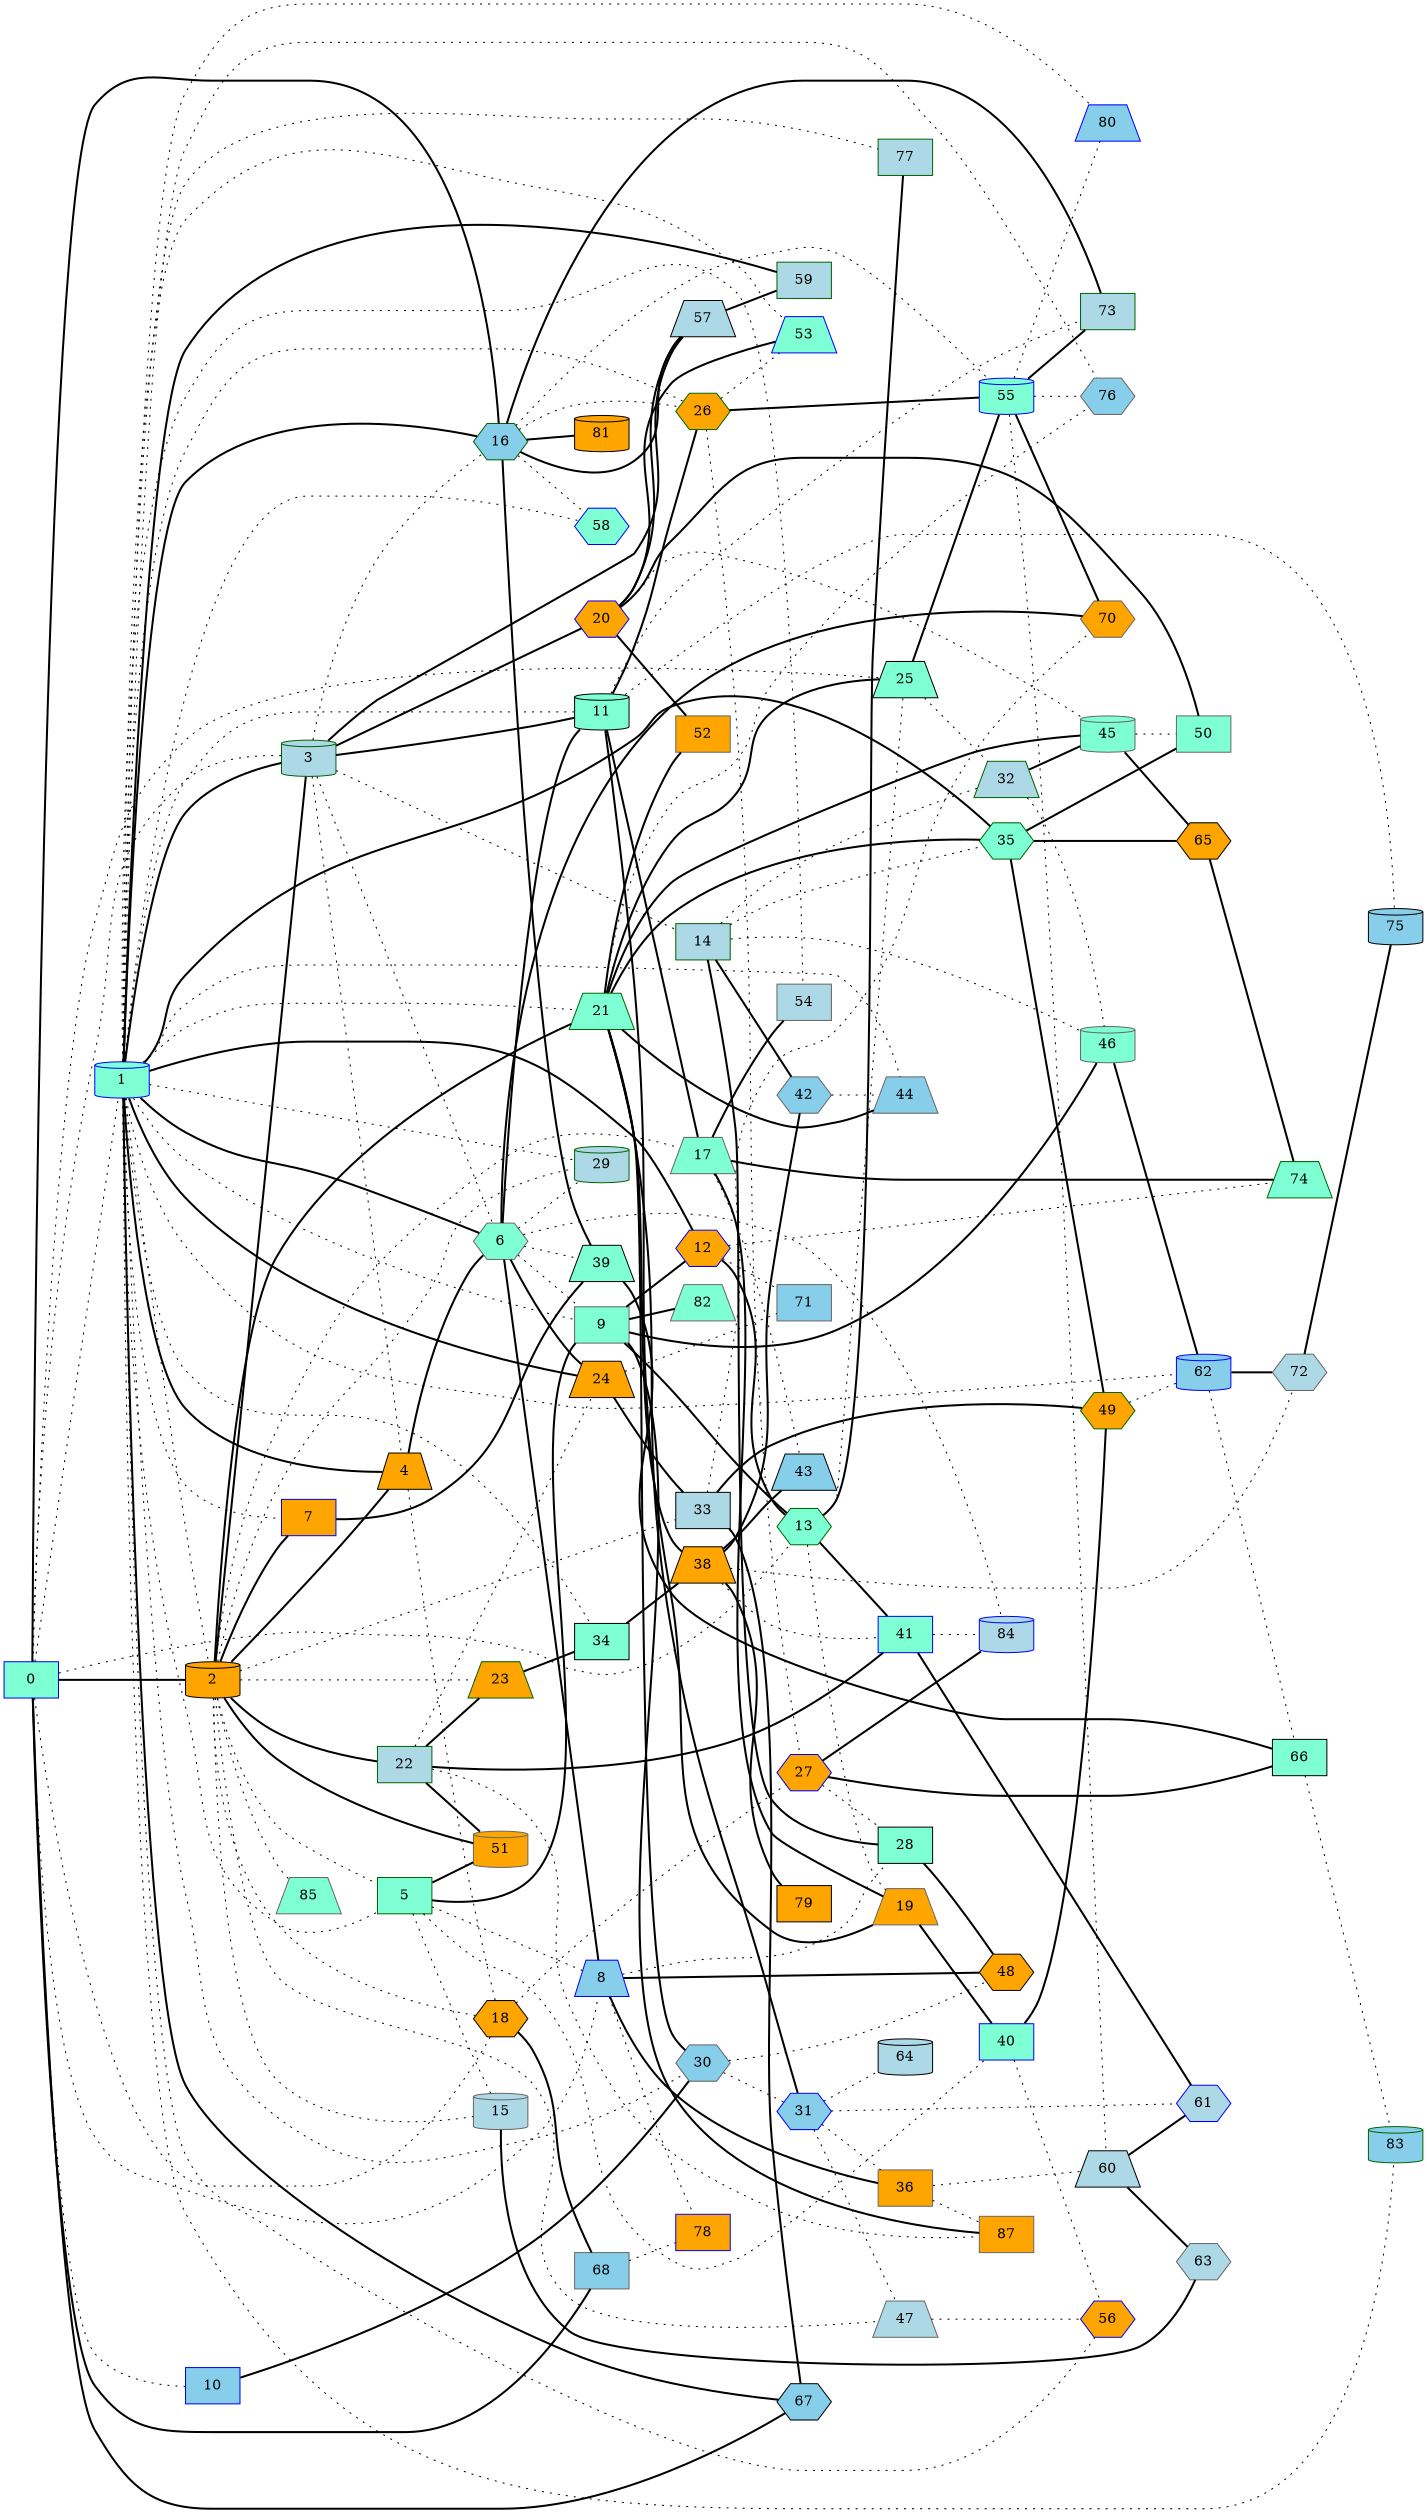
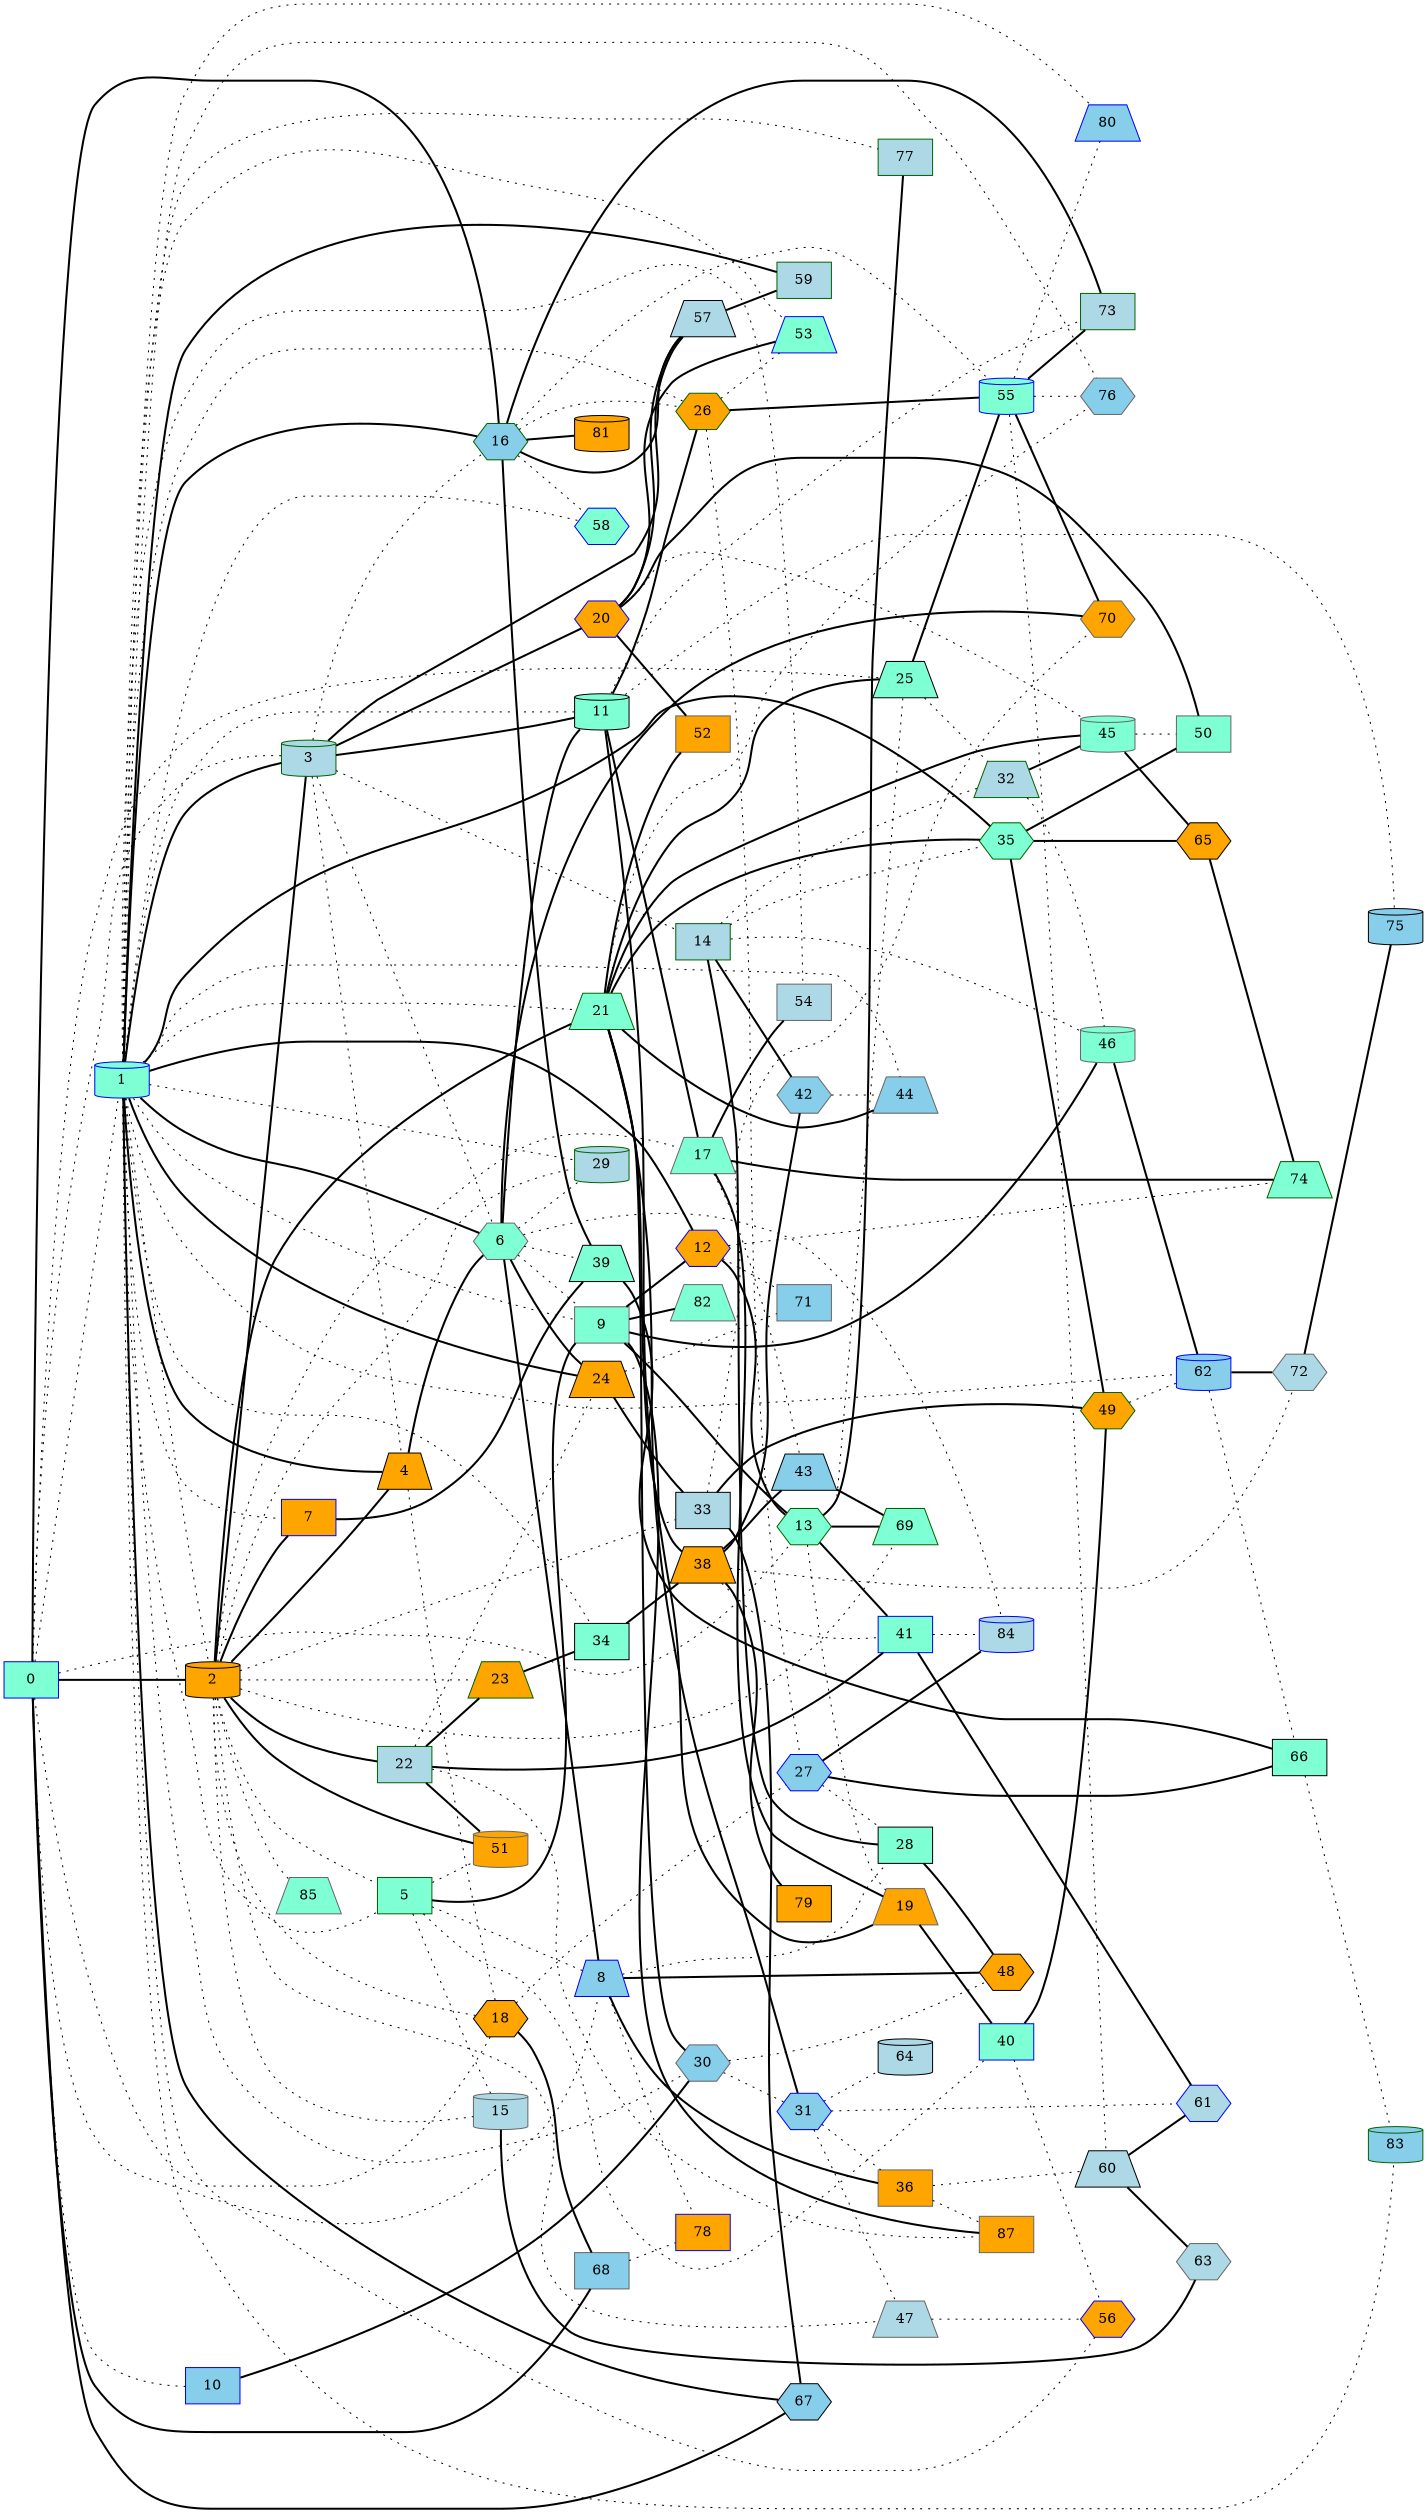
none -> (905, 1527)
(804, 1773) -> (804, 1773)
(453, 1872) -> (453, 1872)
